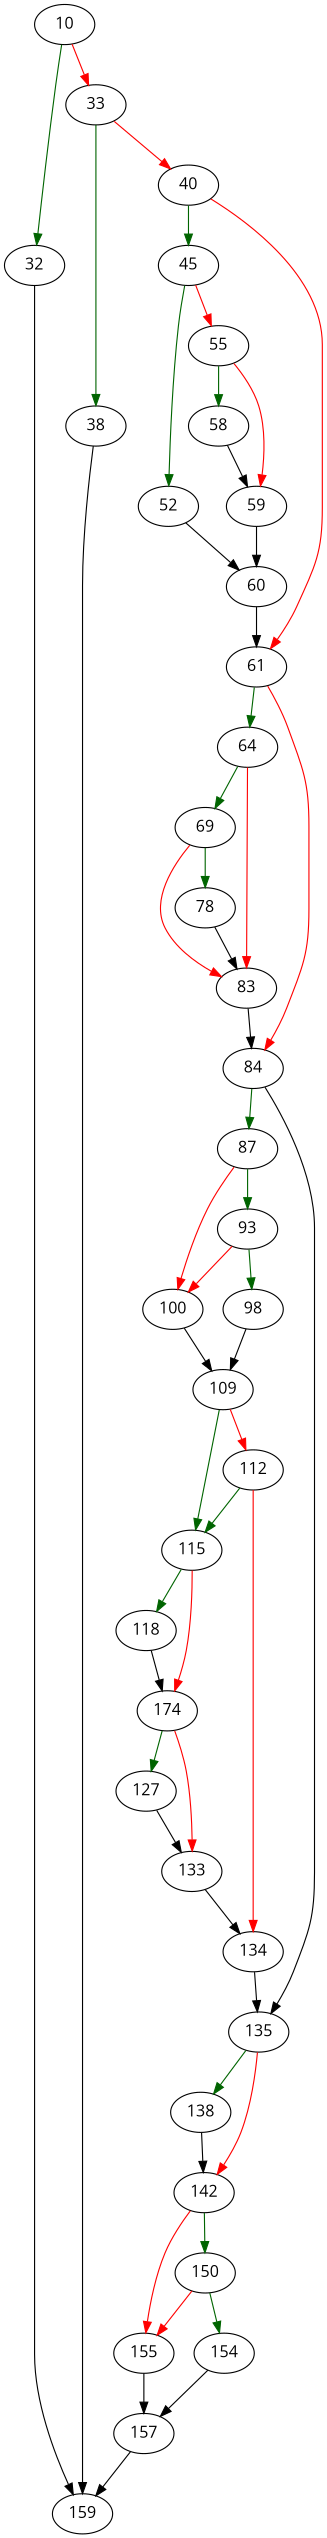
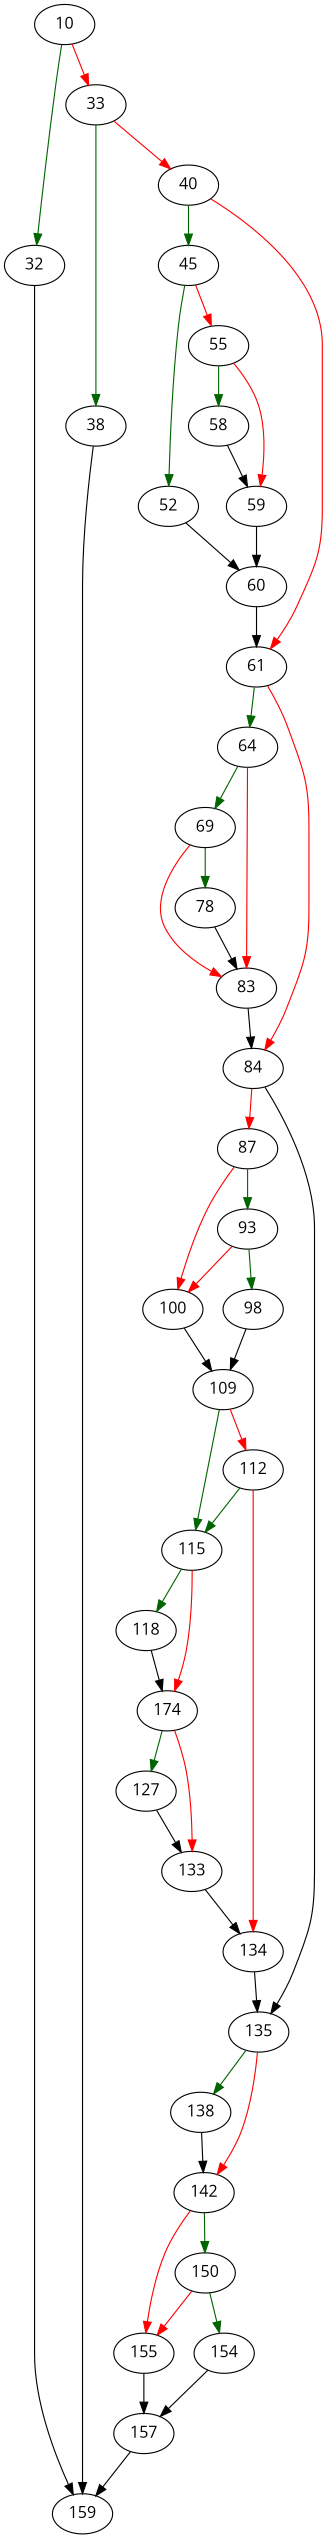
(251, 1103) -> (251, 1103)
